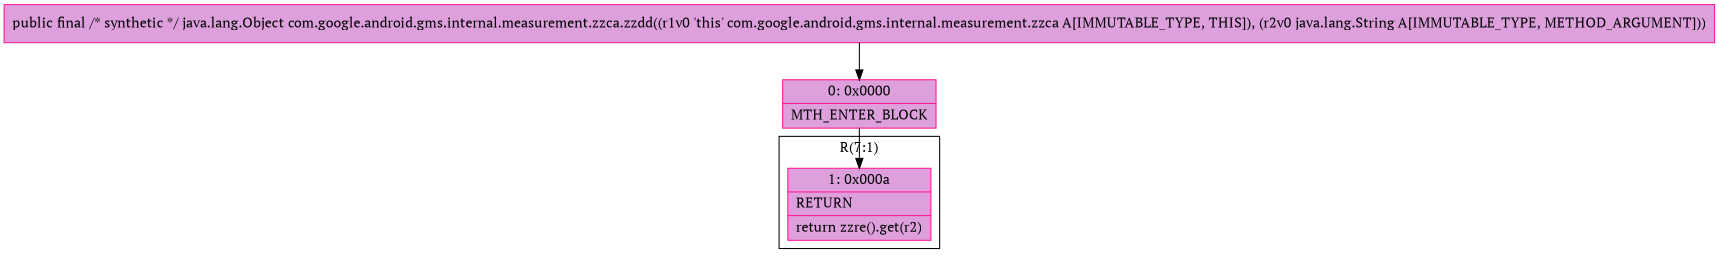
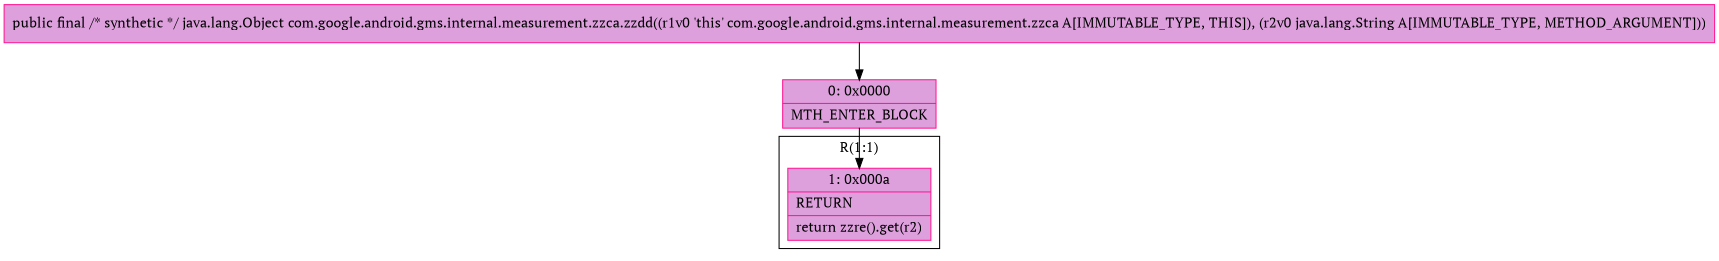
(859, 148) -> (859, 148)
